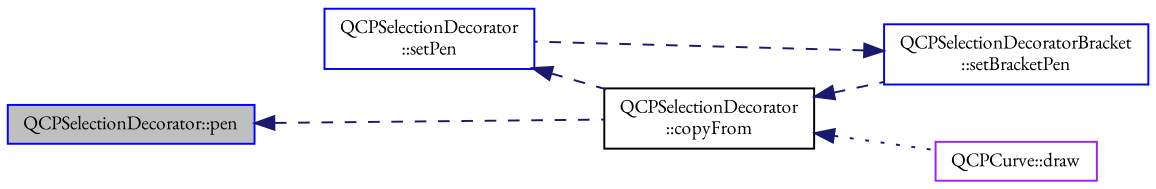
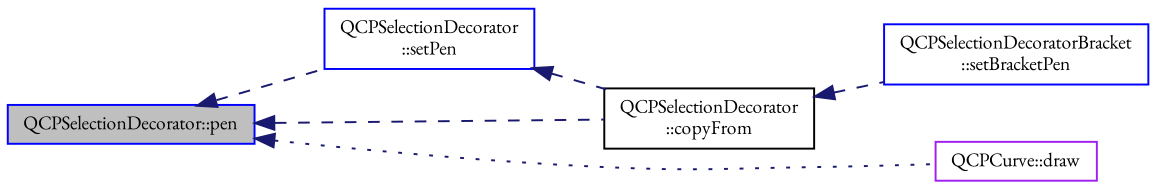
(699, 46) -> (272, 84)
(885, 143) -> (604, 167)
